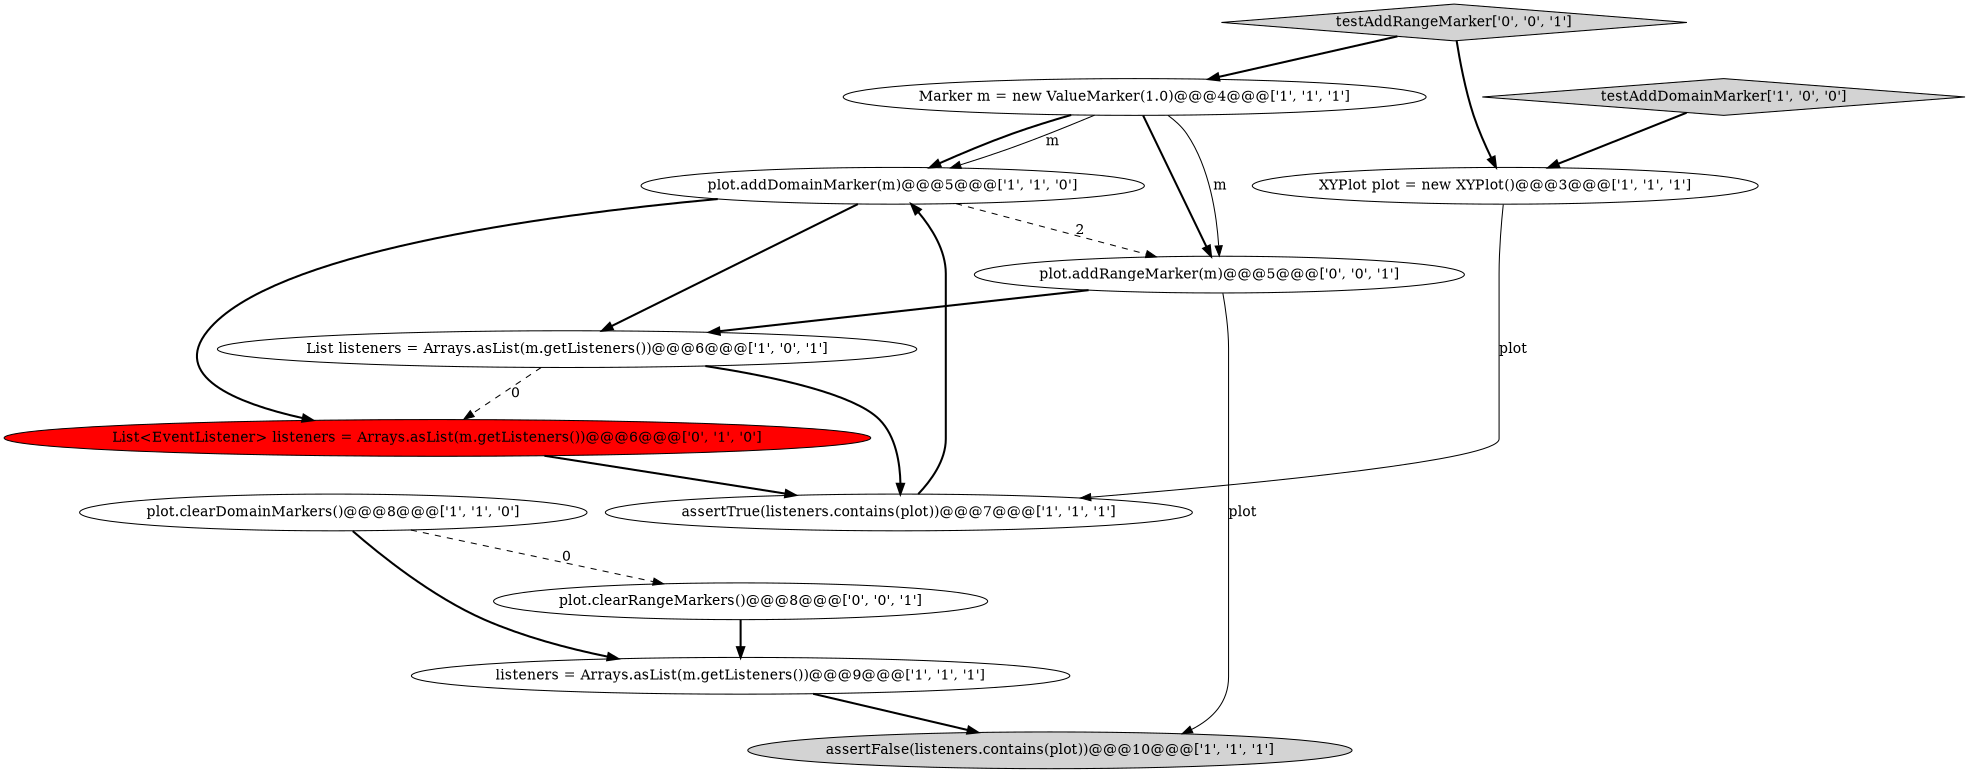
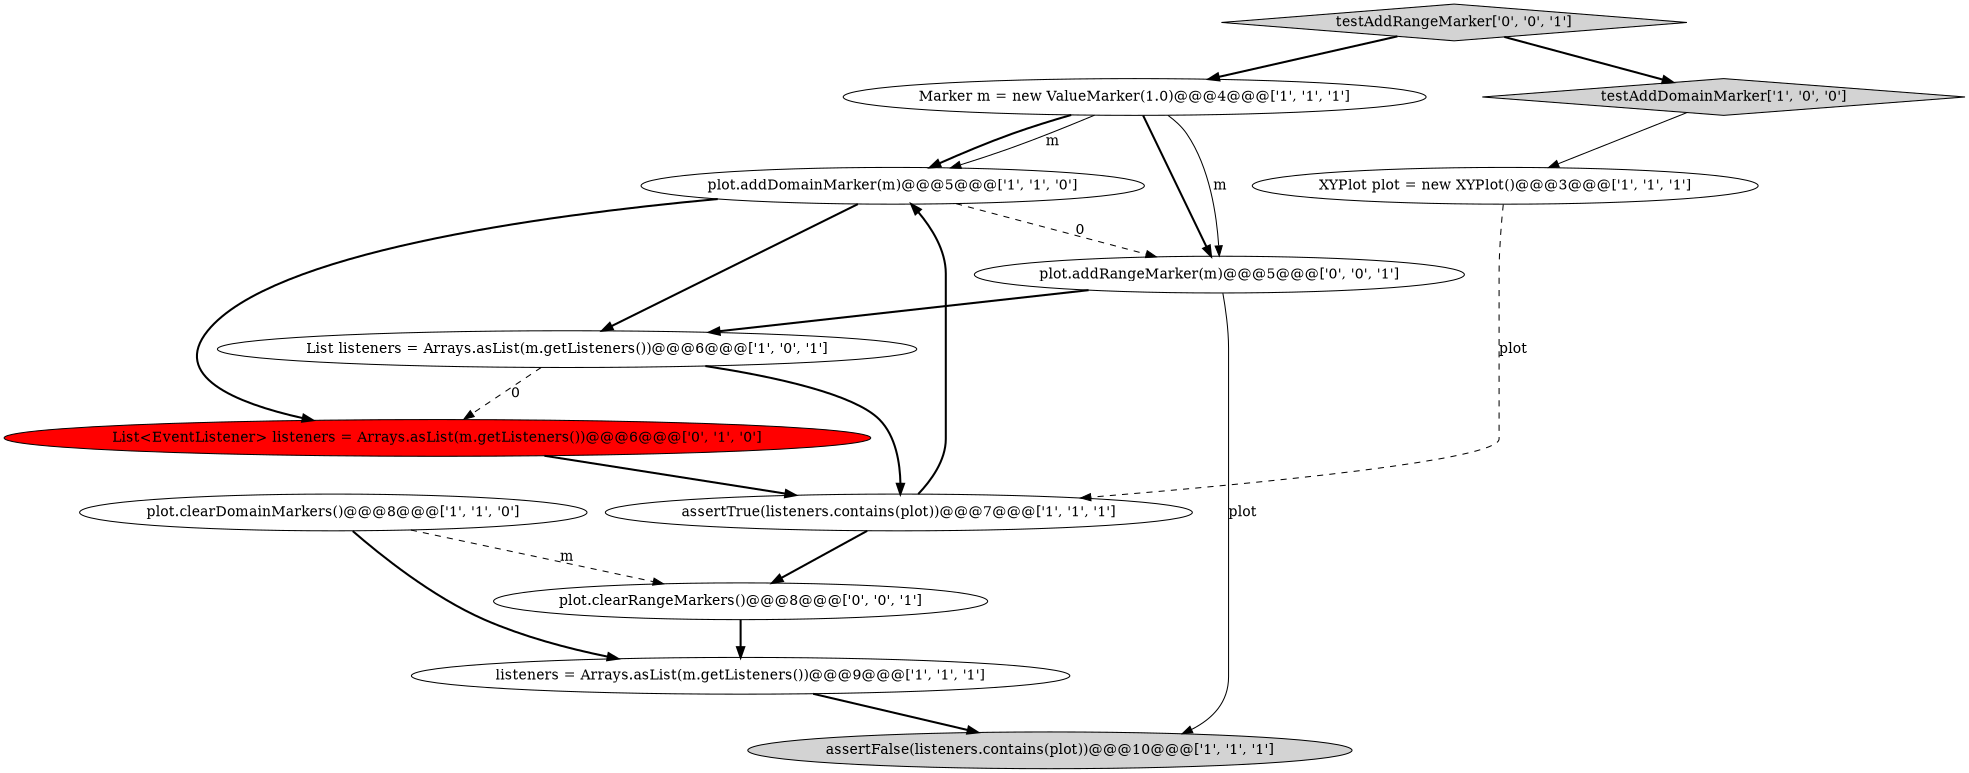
(1469, 101) -> (1584, 58)
(1622, 138) -> (1622, 138)
(1081, 230) -> (1081, 230)
(1414, 463) -> (1414, 463)
none -> (824, 554)
(567, 557) -> (567, 557)
